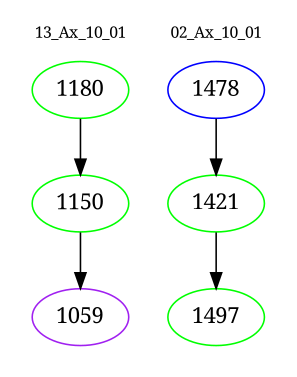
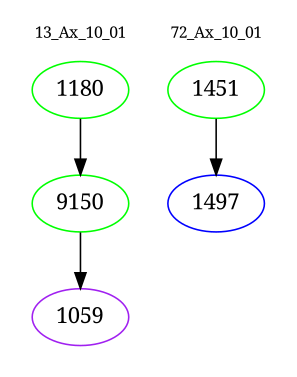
(216, 34) -> (216, 34)
(216, 90) -> none
(80, 204) -> (80, 204)
(216, 204) -> (216, 90)
(216, 317) -> (216, 204)
